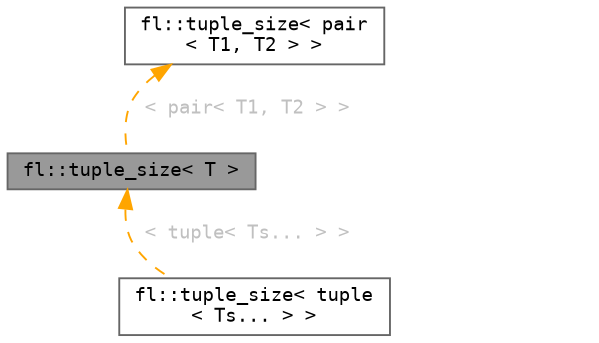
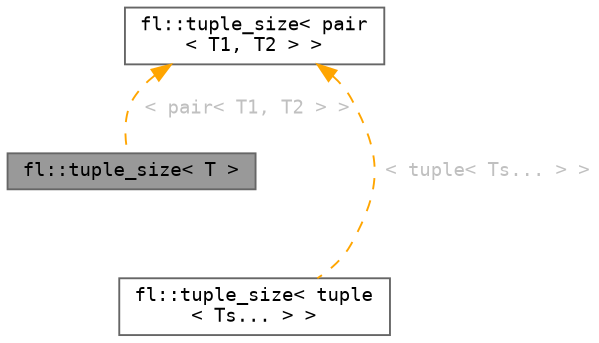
(138, 250) -> (374, 181)
